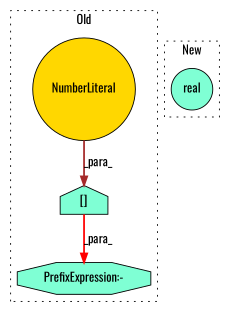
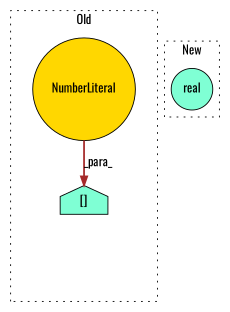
(84, 278) -> none
